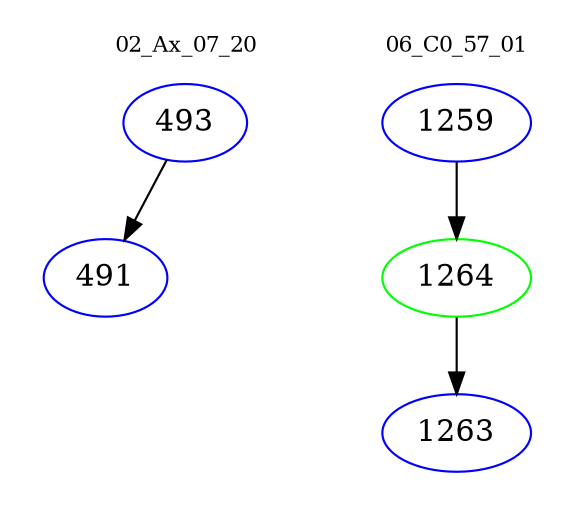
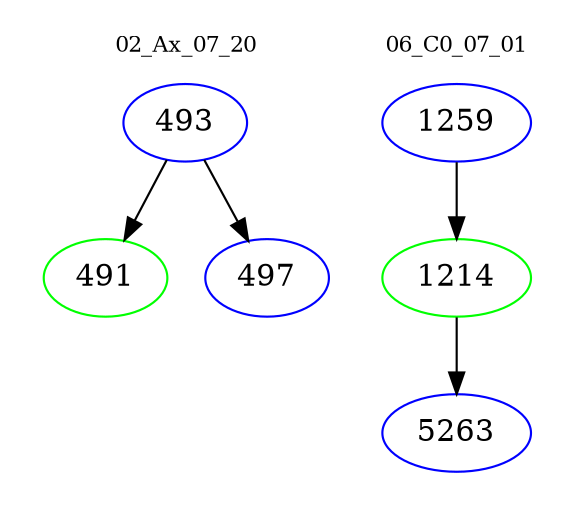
(457, 46) -> (457, 46)
(106, 278) -> (106, 278)
none -> (267, 278)
(457, 278) -> (457, 278)
(457, 433) -> (457, 433)
